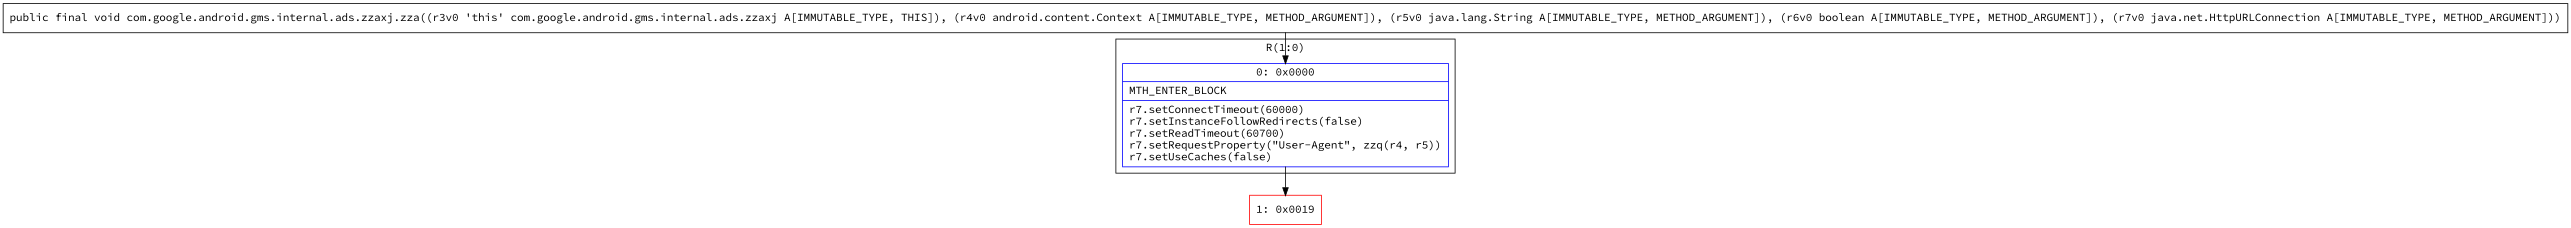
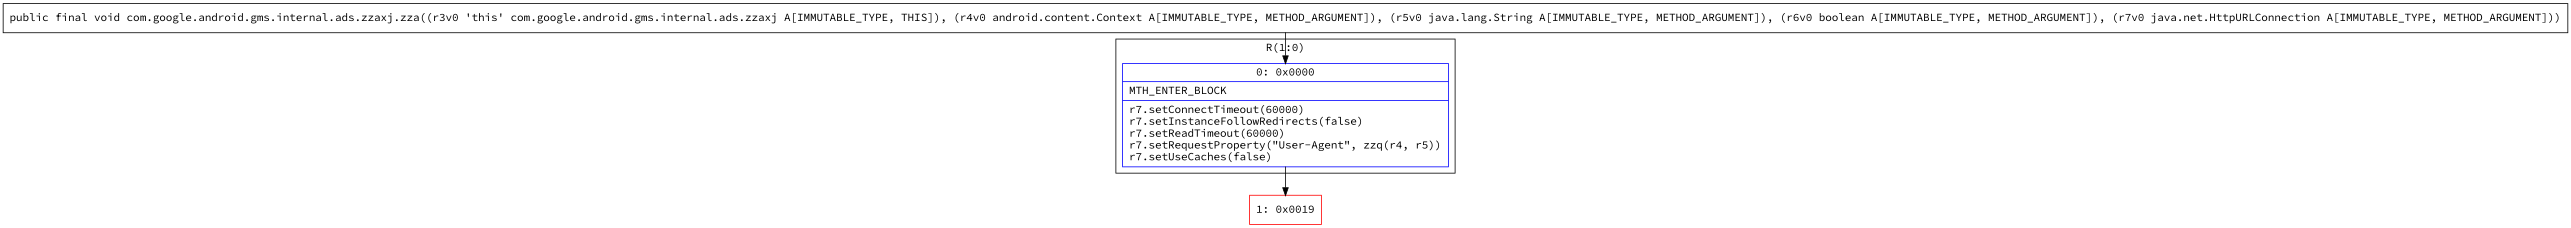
(1207, 133) -> (1207, 133)
